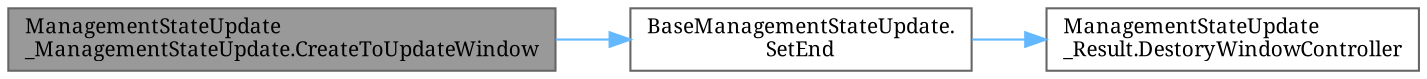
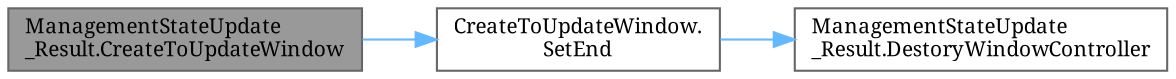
(282, 40) -> (185, 40)
(801, 40) -> (578, 40)
